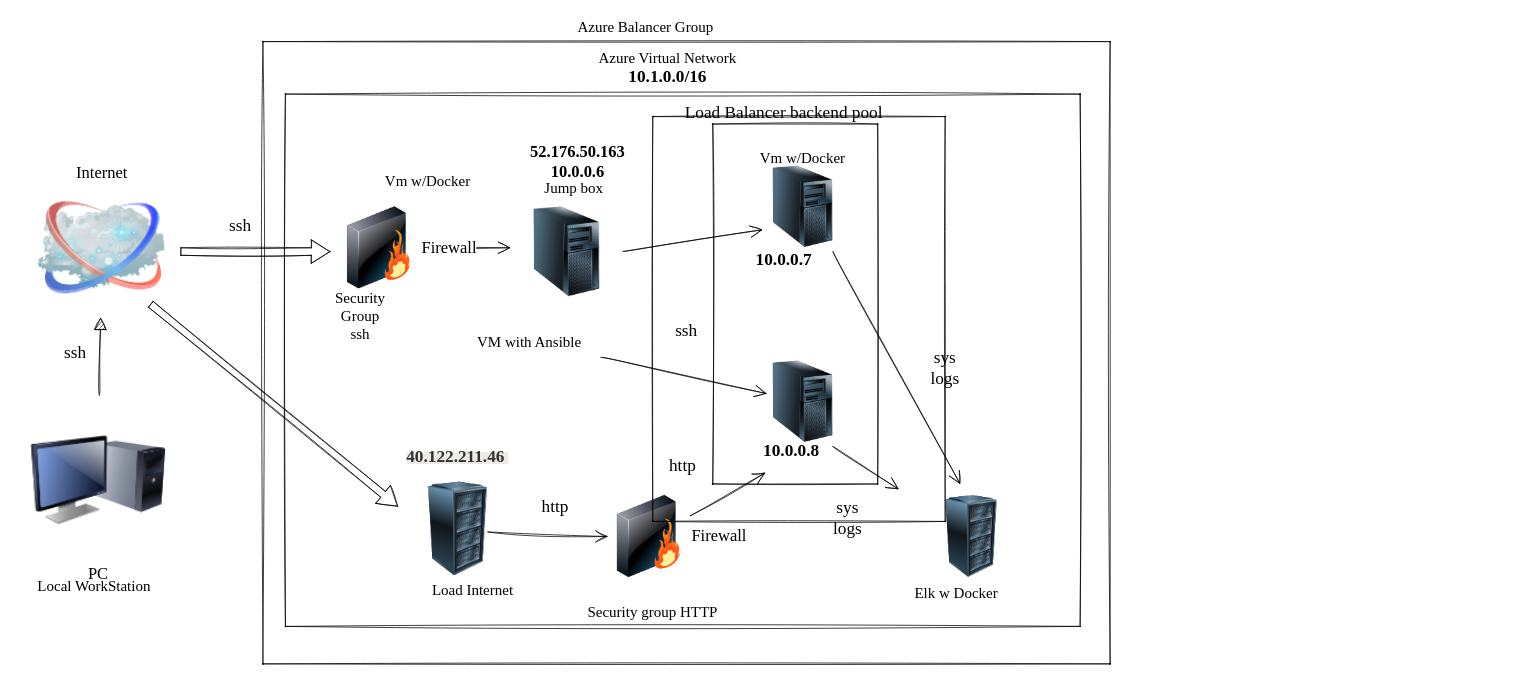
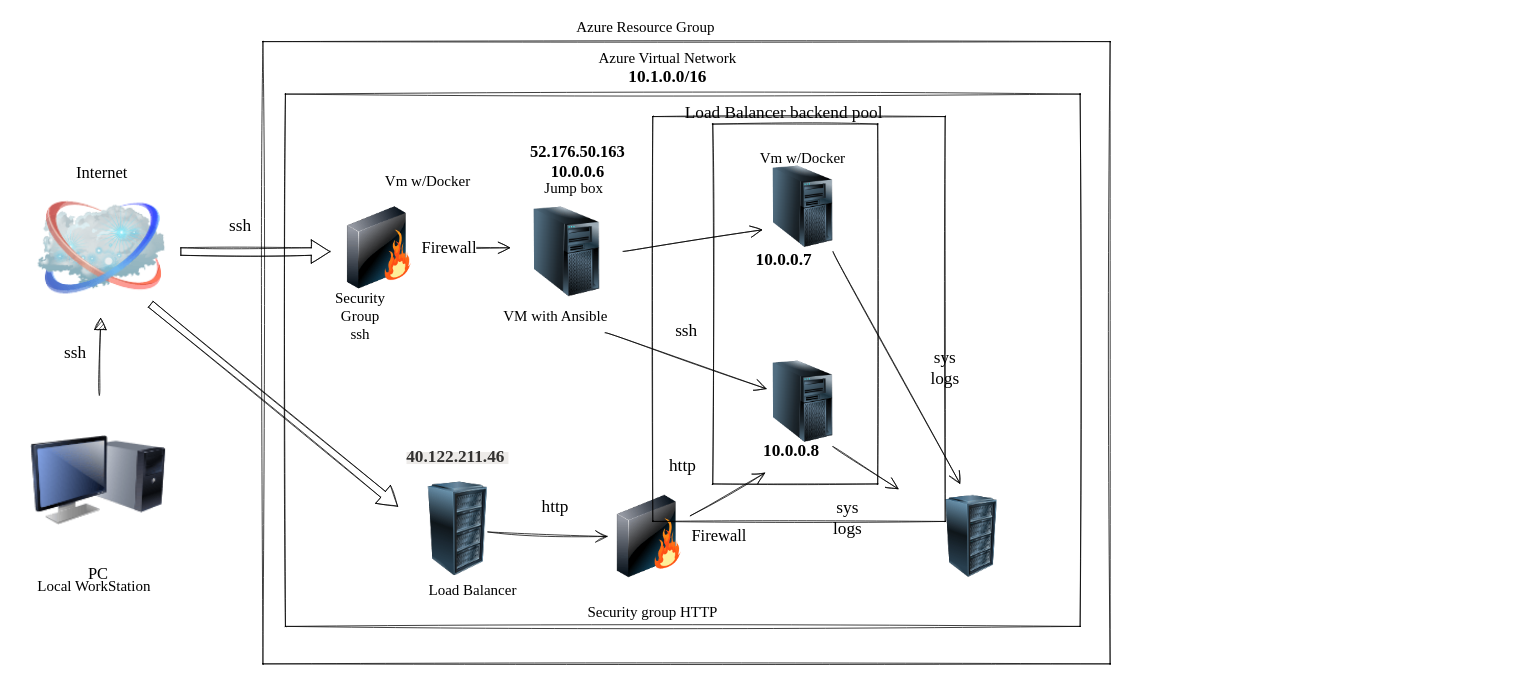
(646, 27) -> (646, 27)
(529, 342) -> (555, 315)
(473, 589) -> (473, 589)
(957, 593) -> none
